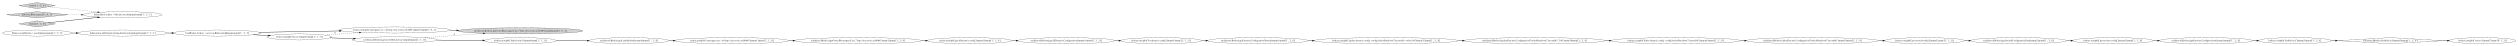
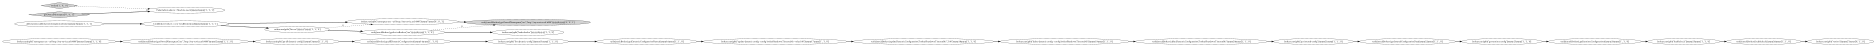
(75, 15) -> (115, 13)
(37, 24) -> none
(37, 33) -> none
(629, 41) -> none
(2390, 41) -> (1764, 42)
